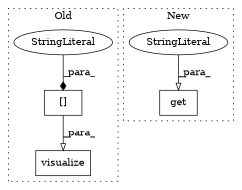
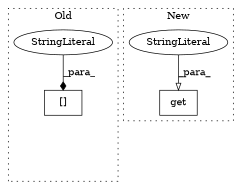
(63, 163) -> none
